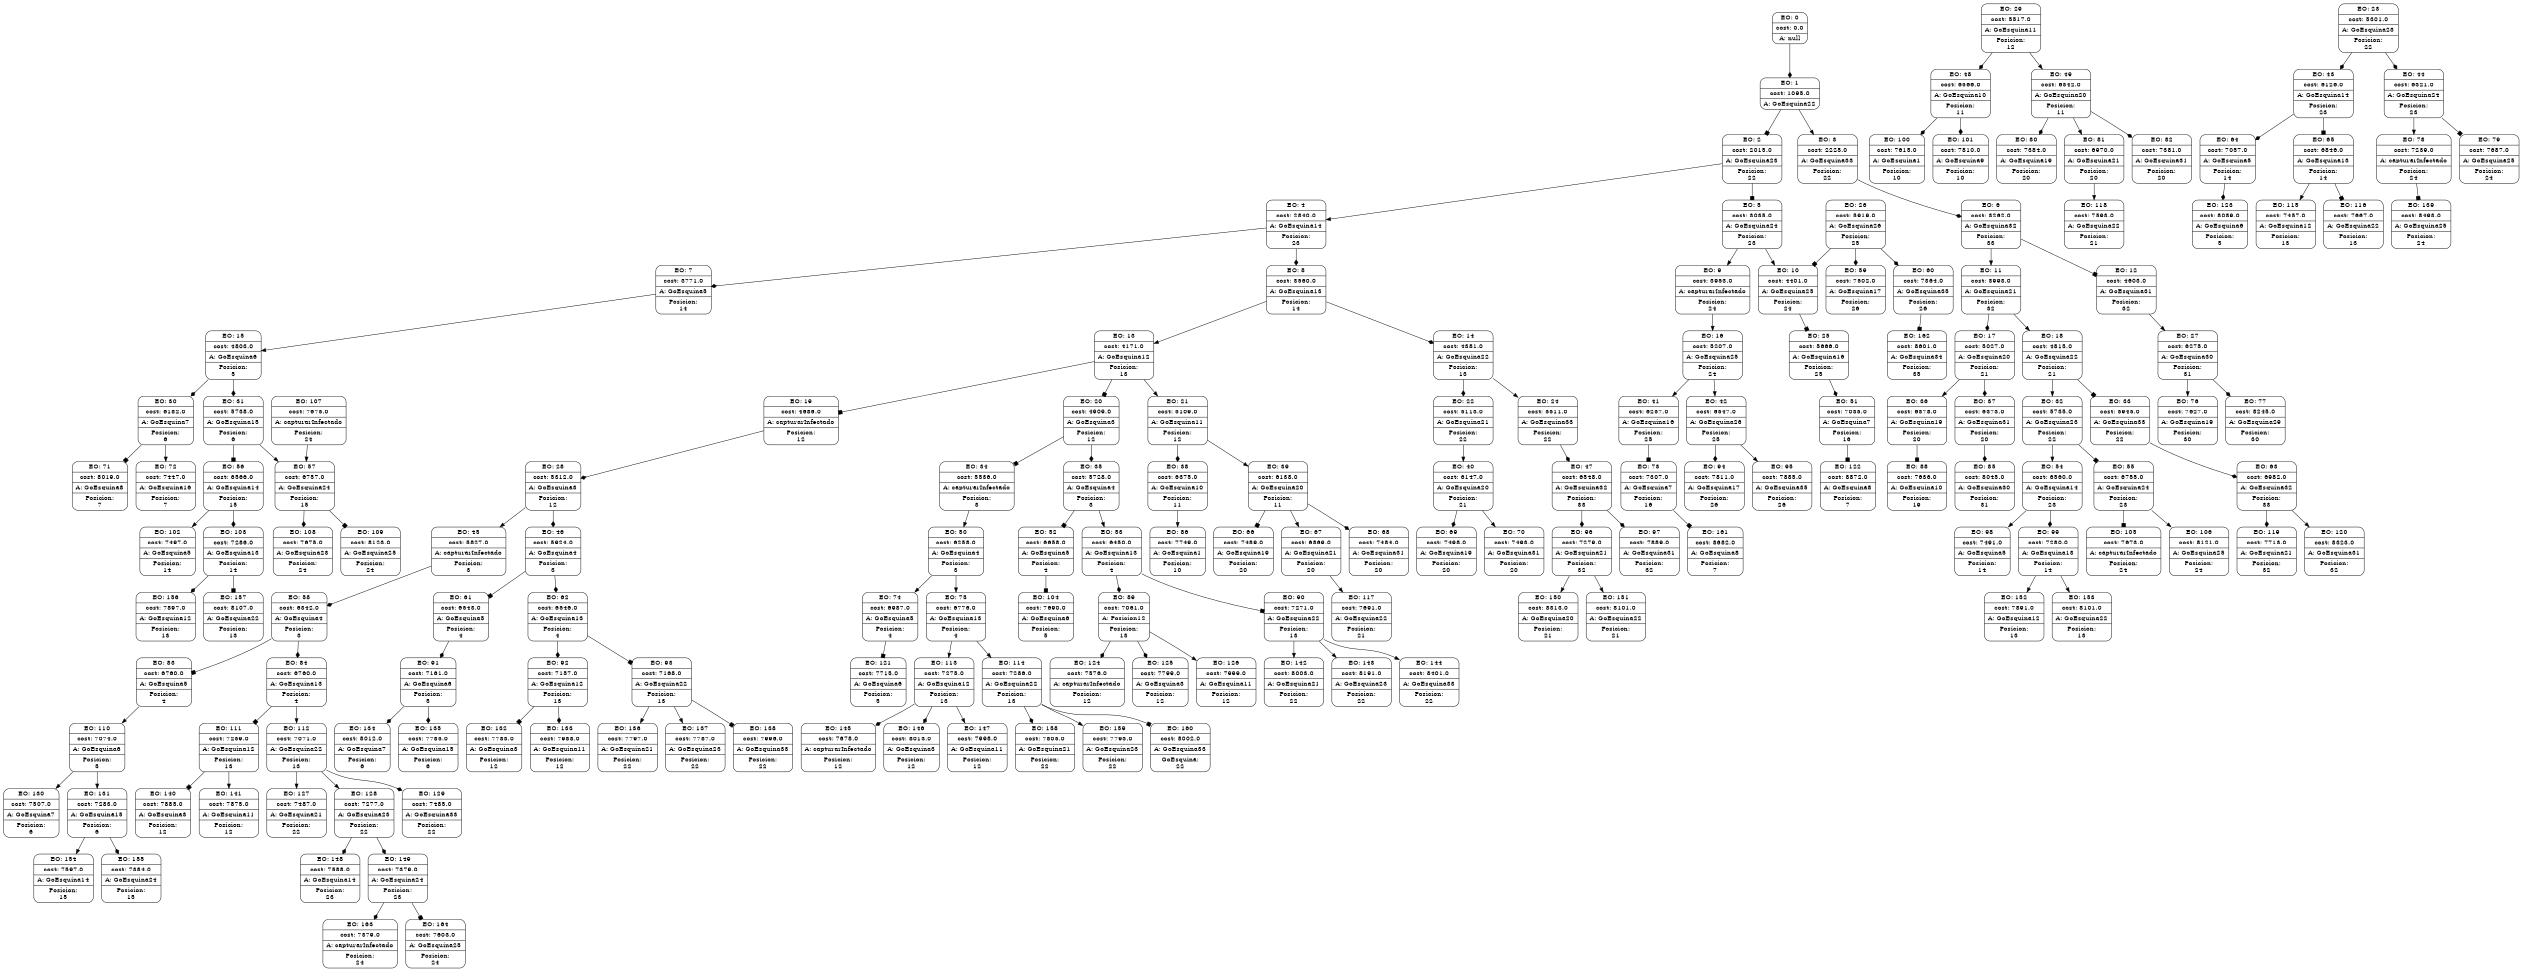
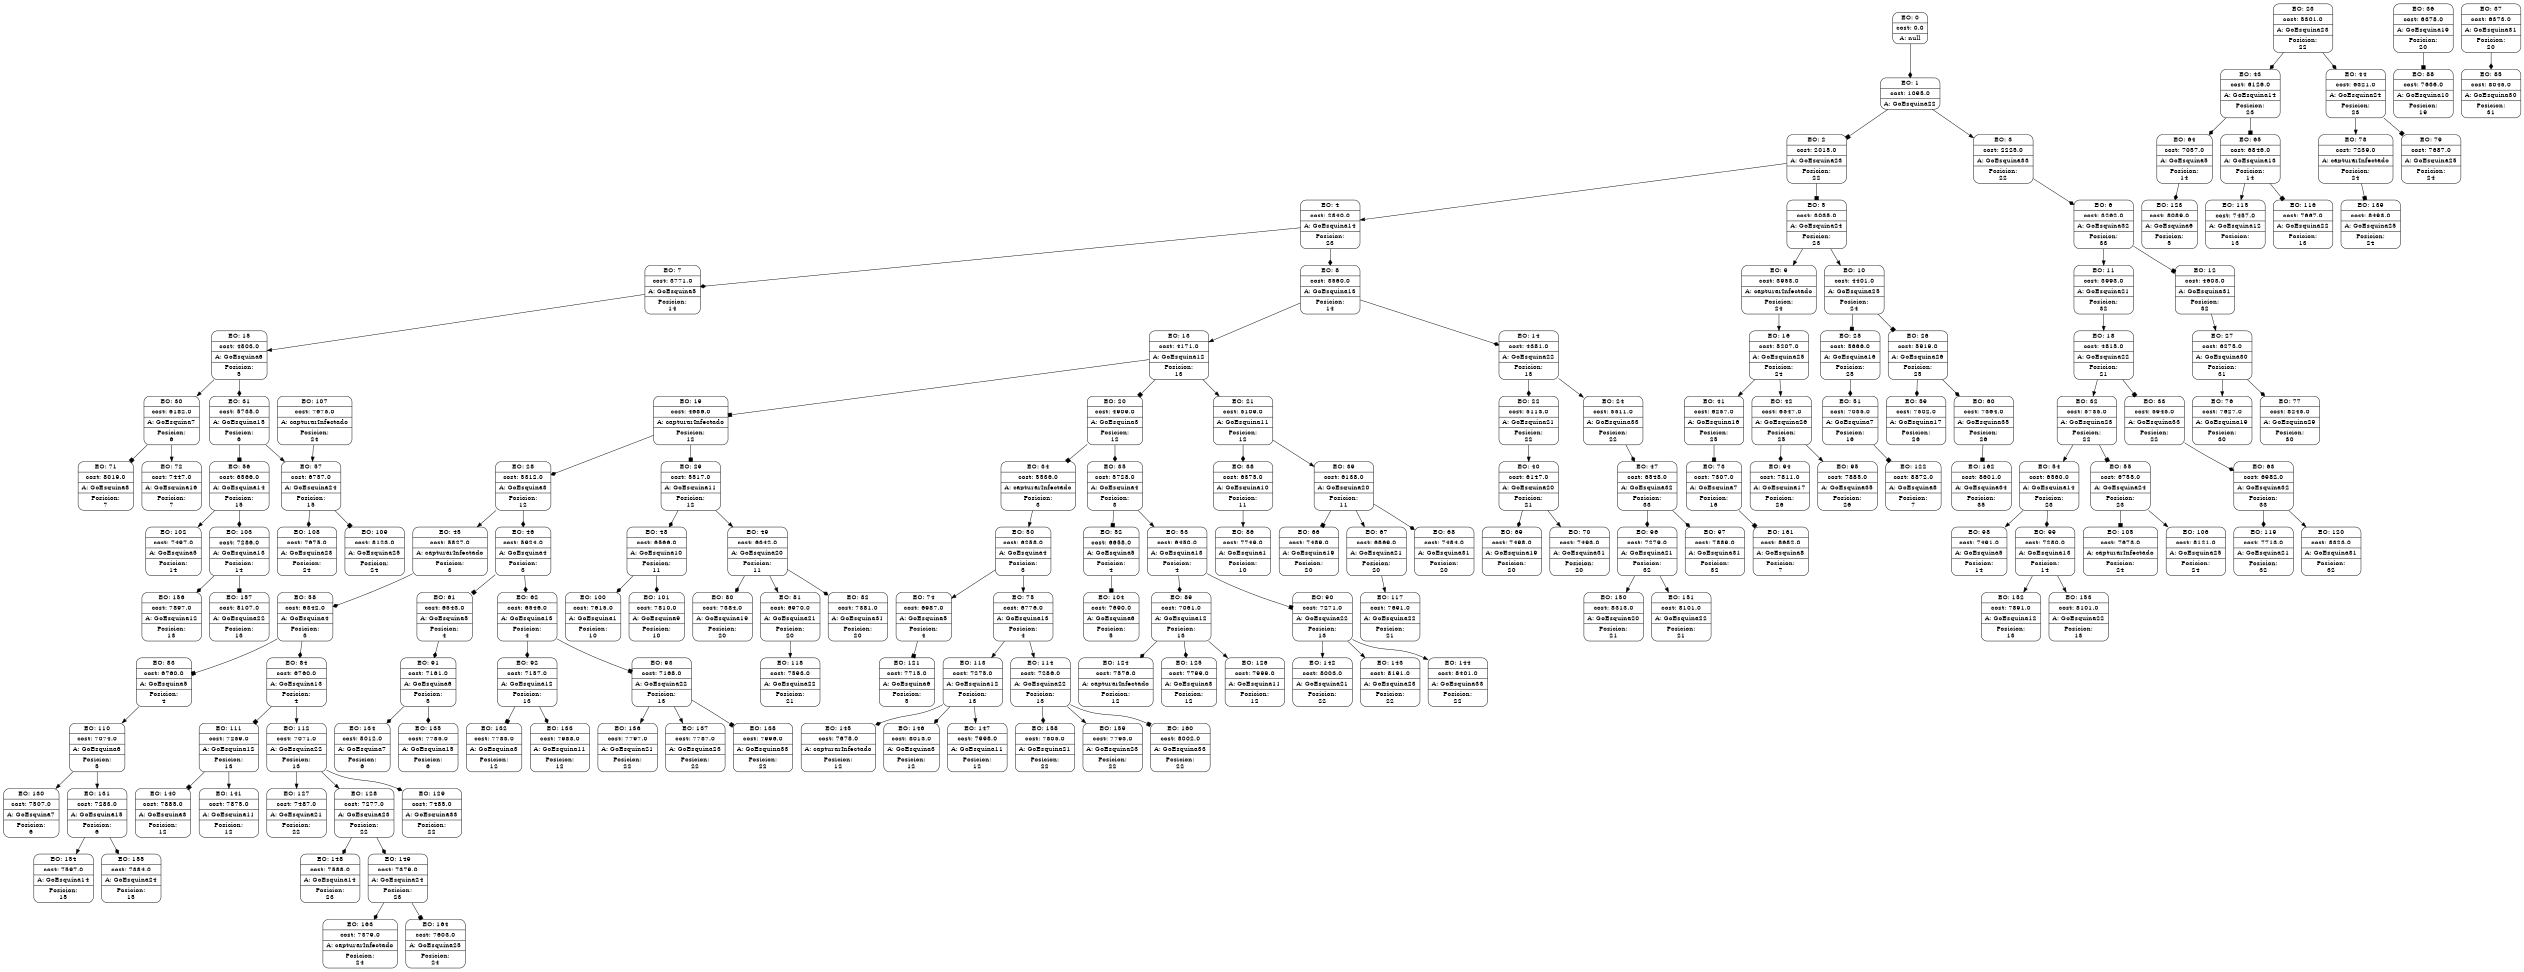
(1824, 255) -> (1885, 321)
(1985, 355) -> none
(202, 386) -> (207, 386)
none -> (691, 451)
(1124, 618) -> (1181, 618)
(1180, 760) -> (1180, 760)
